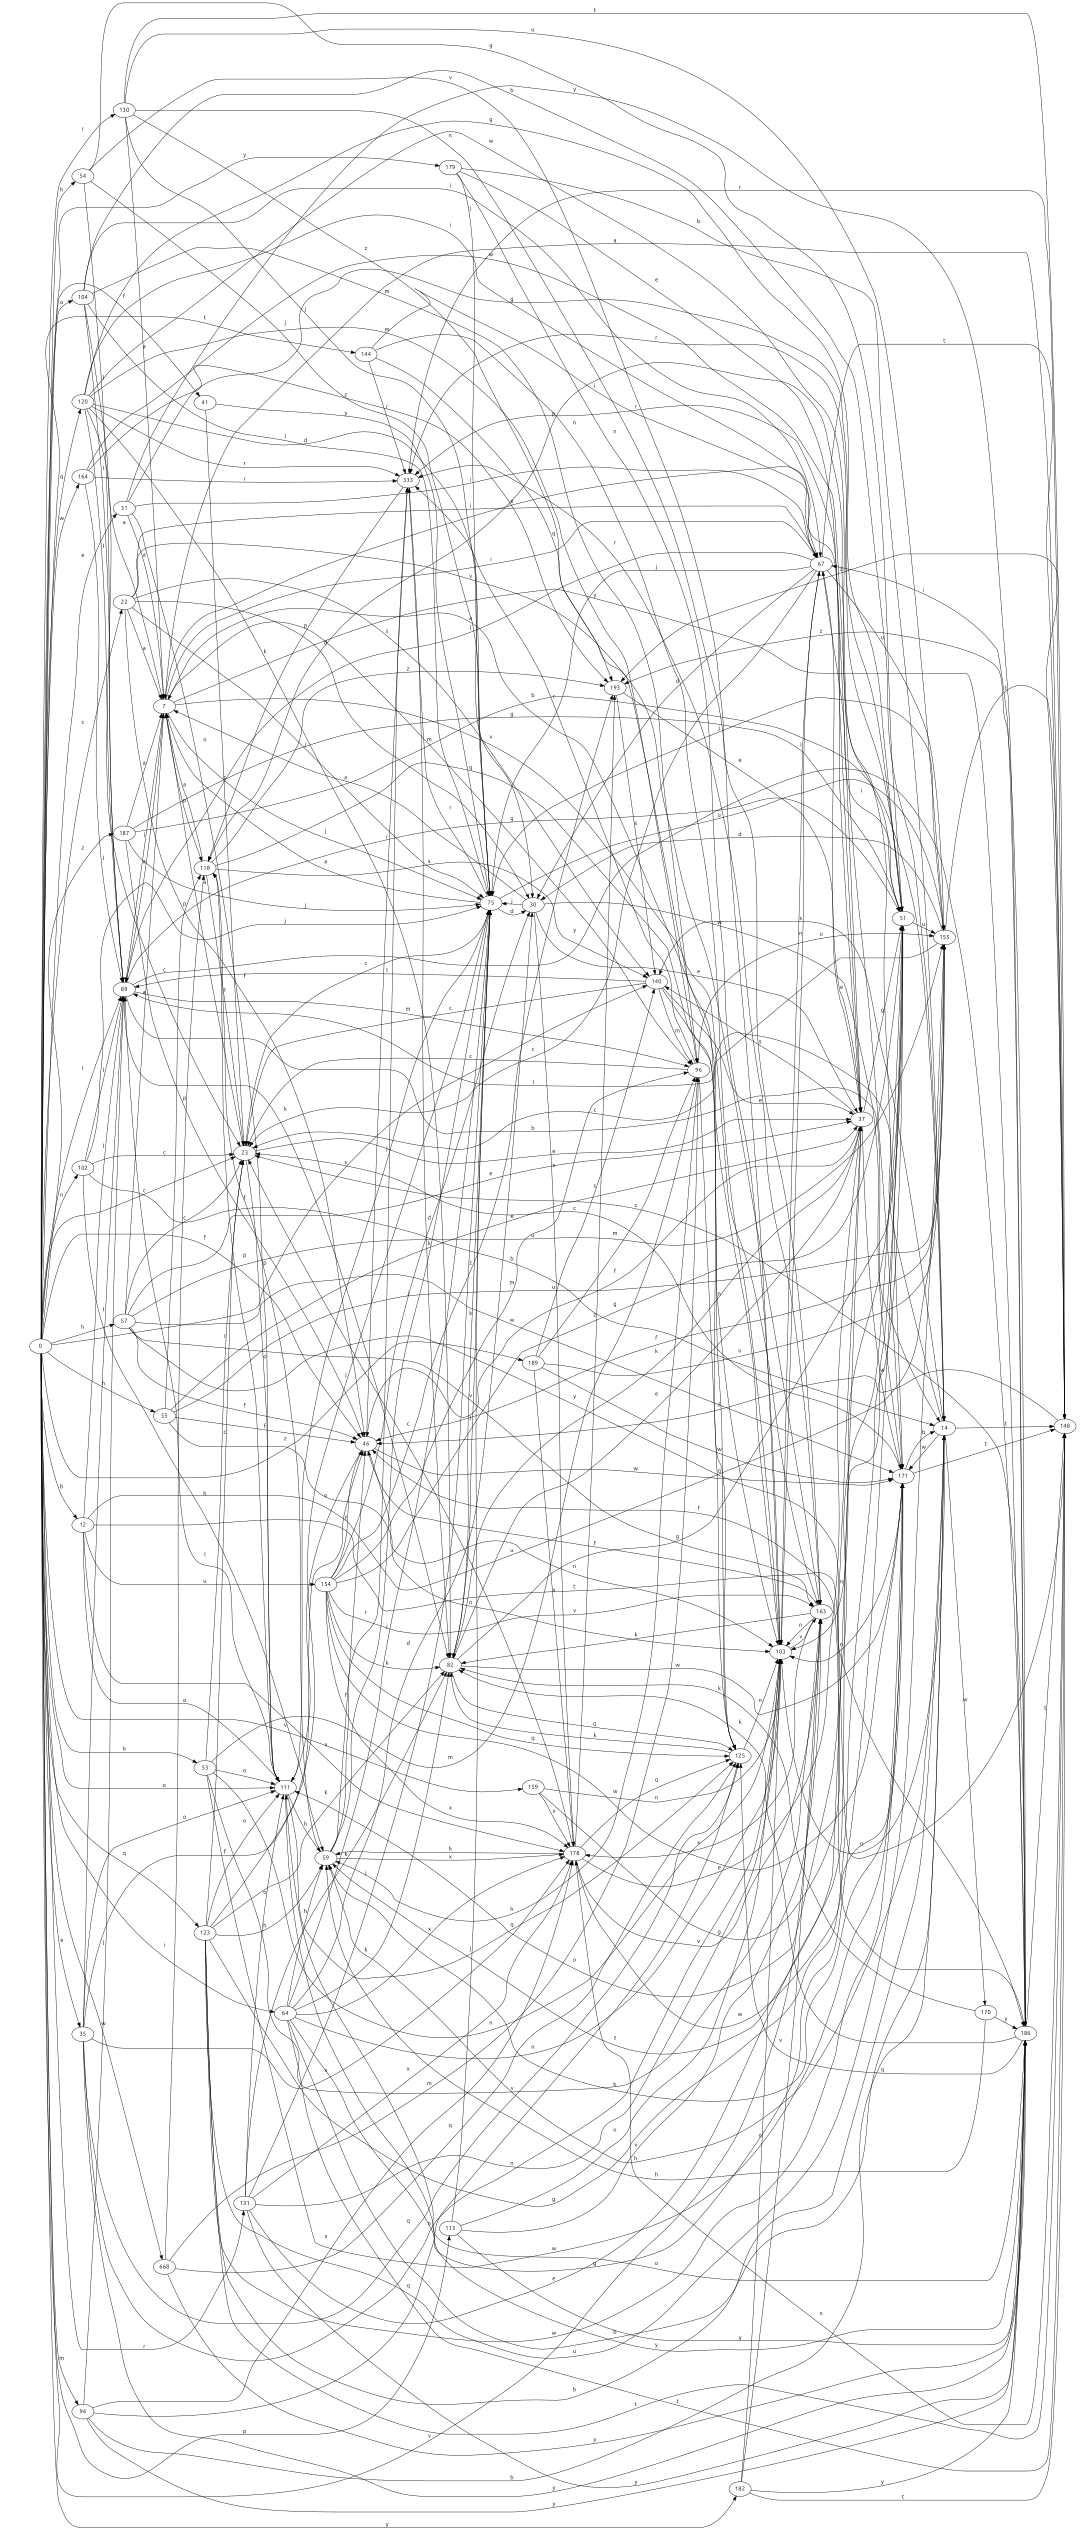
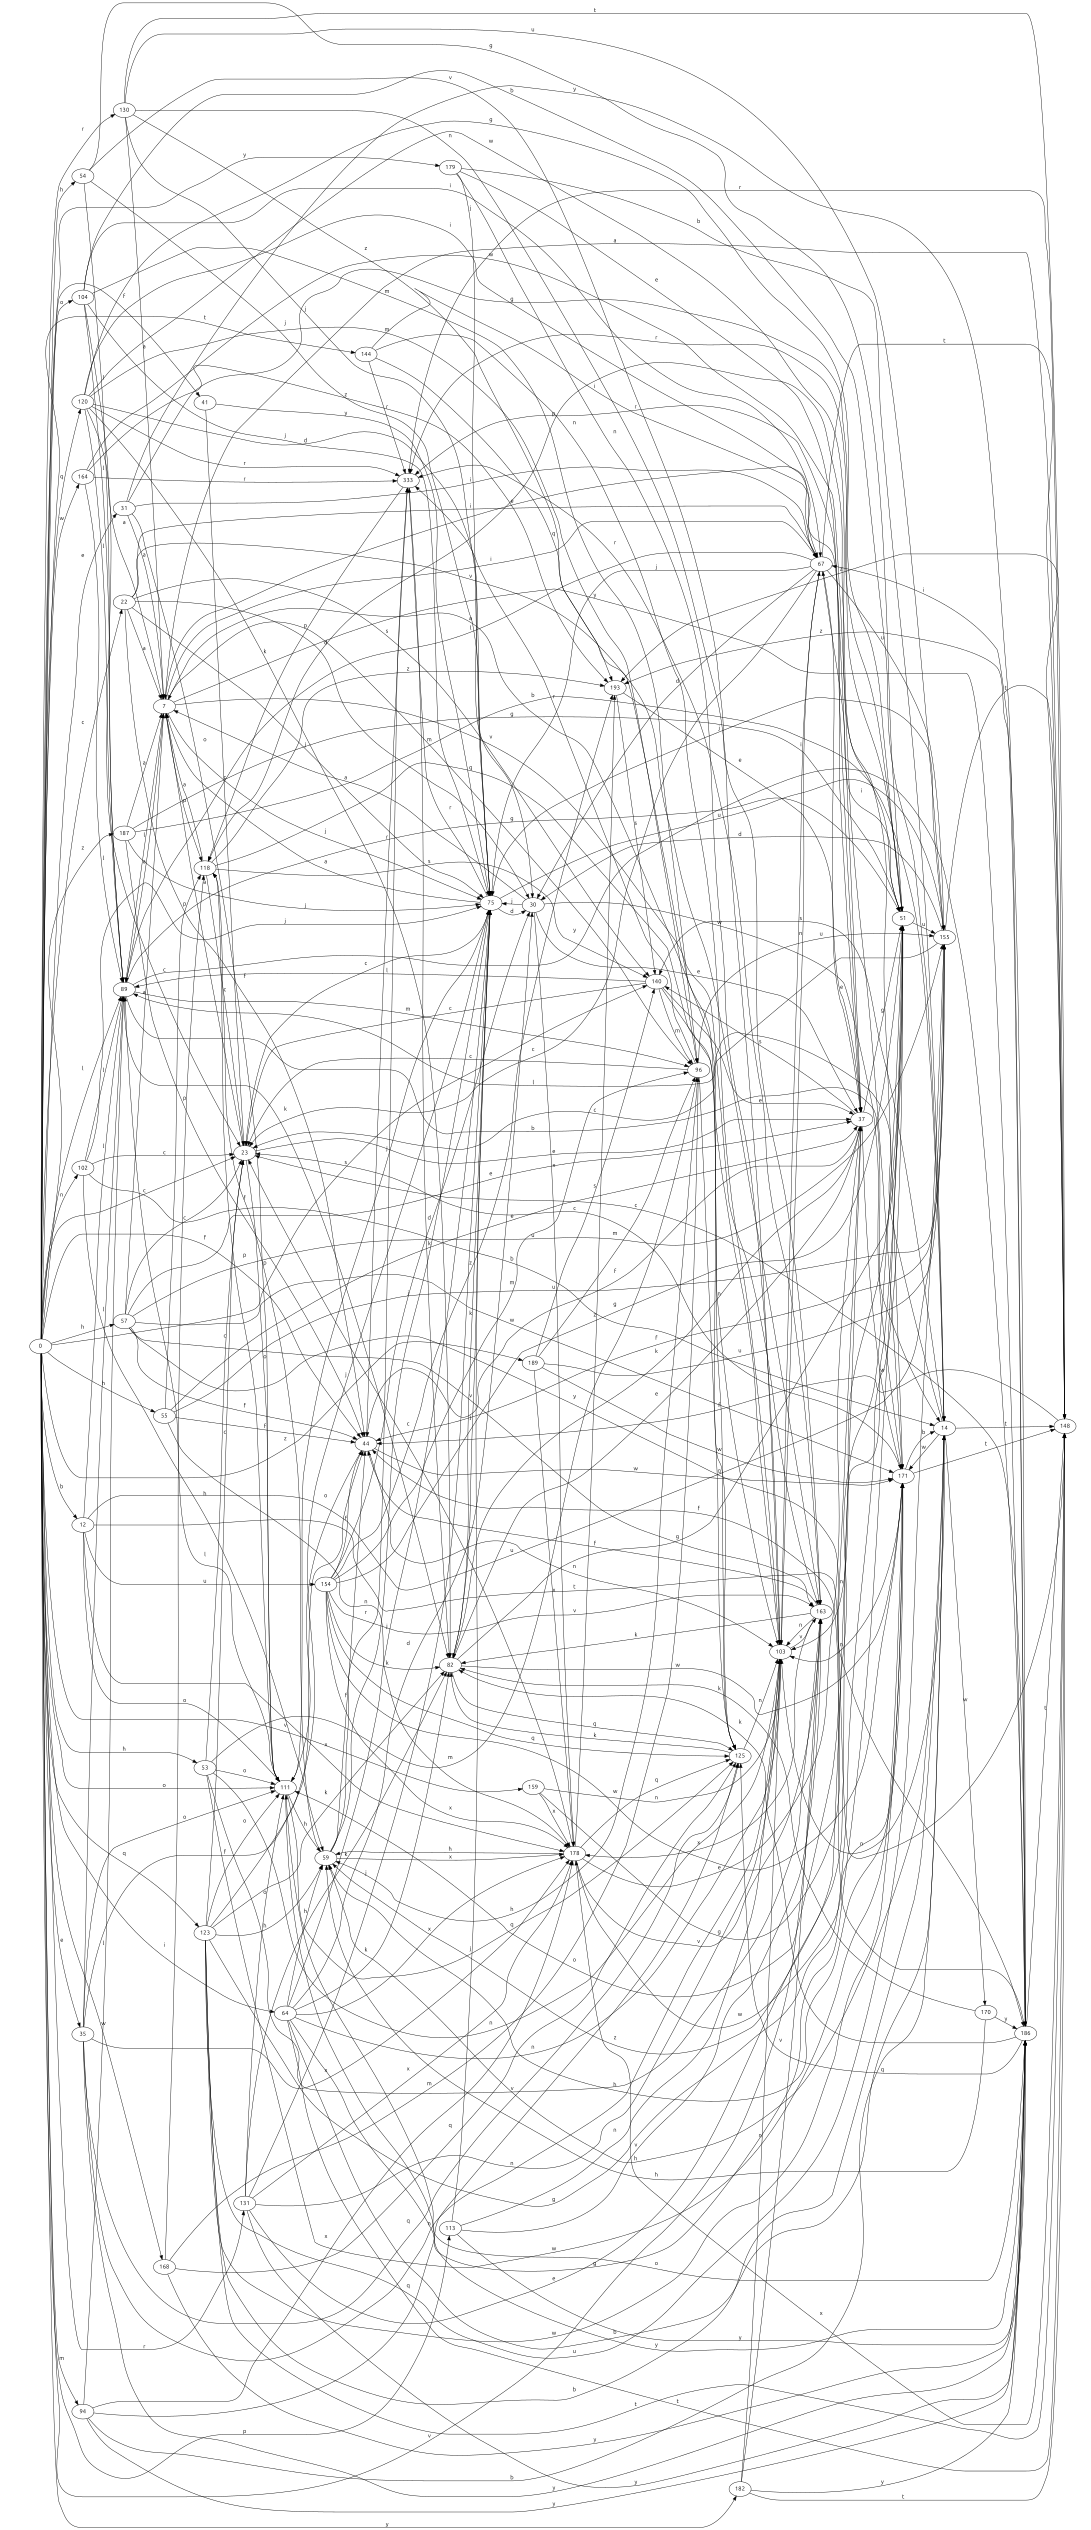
(366, 1444) -> (366, 1444)
(427, 1591) -> (383, 1639)
(164, 2267) -> (164, 2267)
